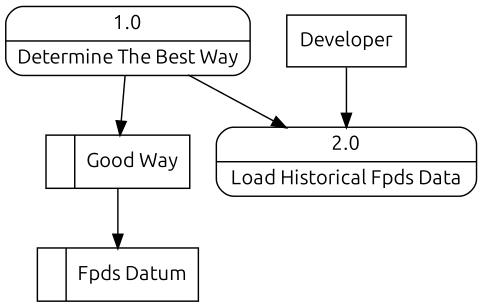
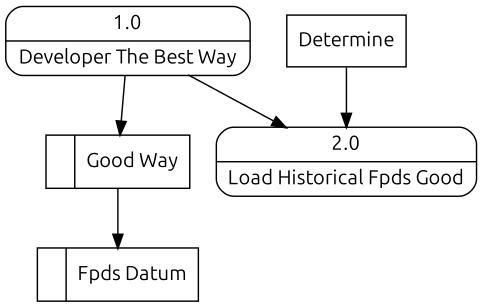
(346, 41) -> (346, 41)
(128, 58) -> (128, 58)
(346, 178) -> (346, 178)
